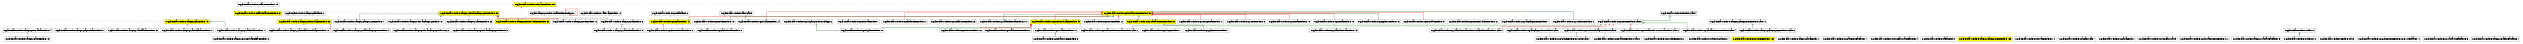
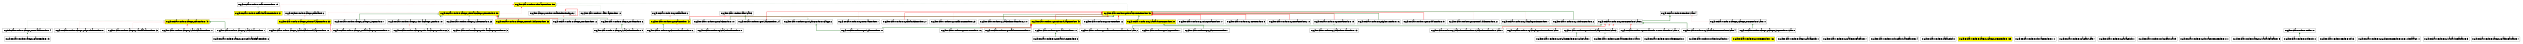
(663, 27) -> (663, 27)
(27, 30) -> (27, 30)
